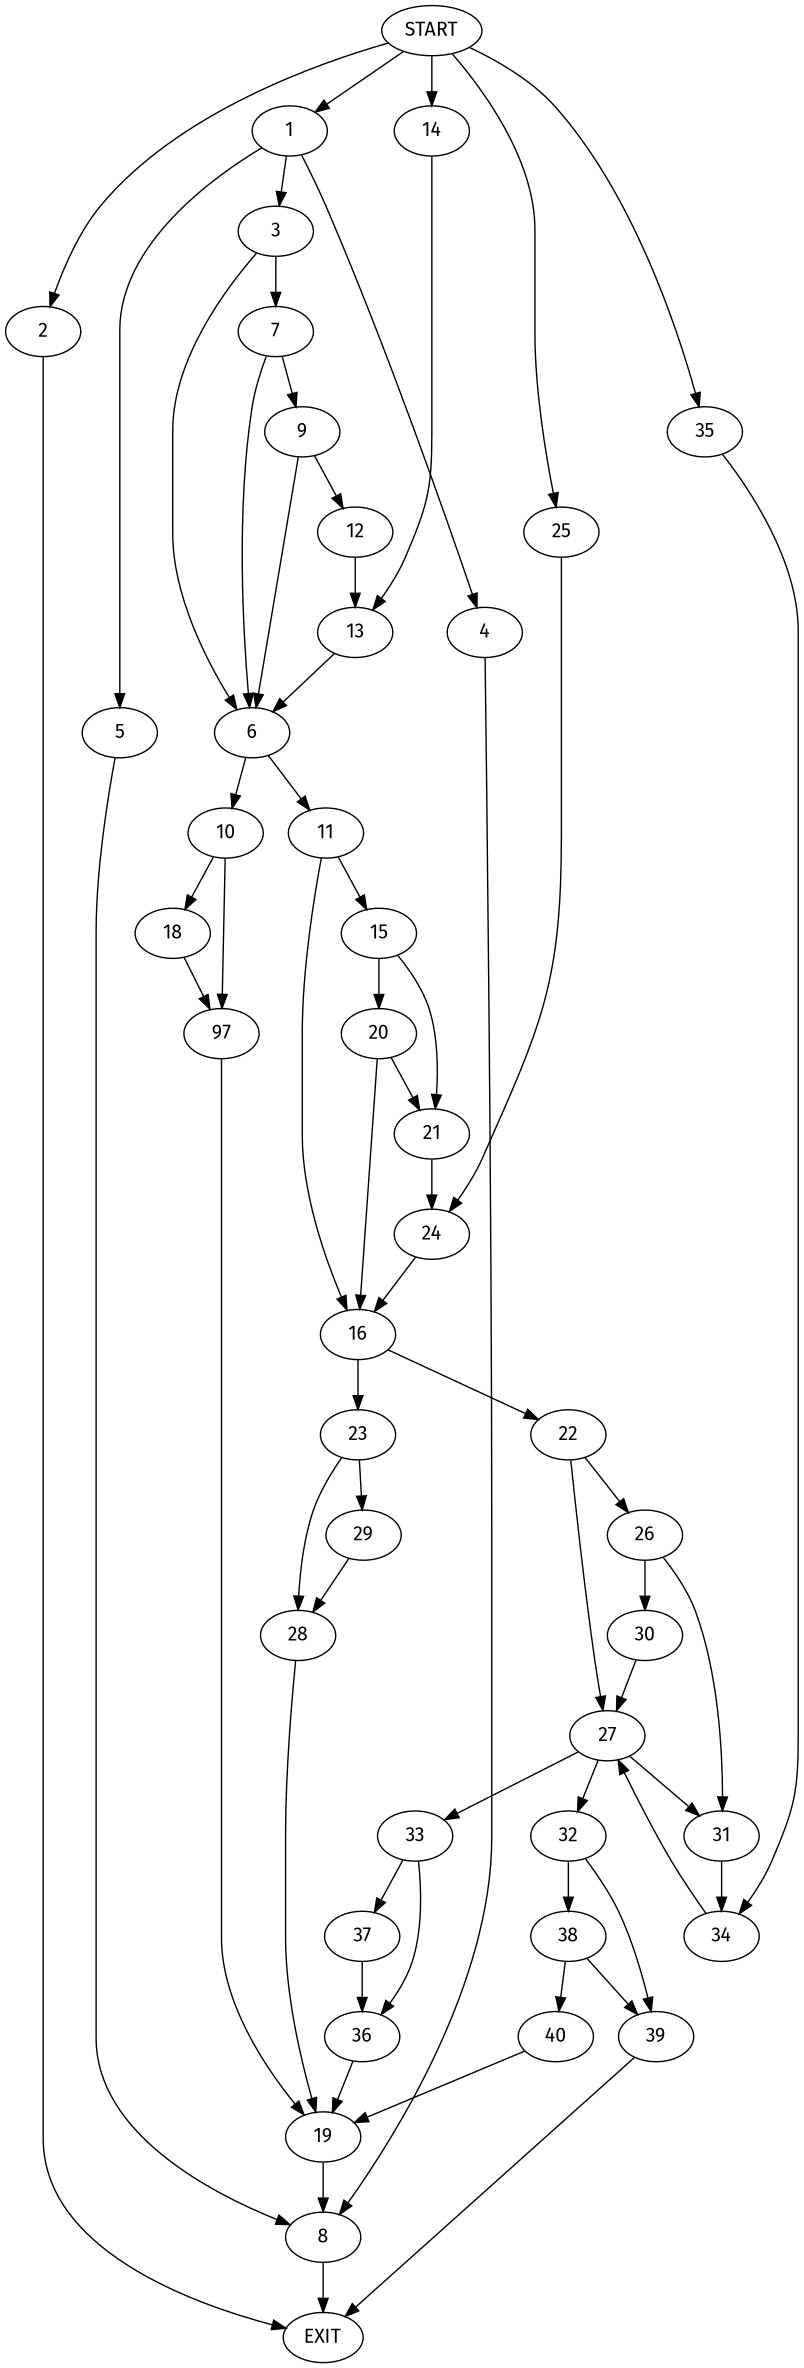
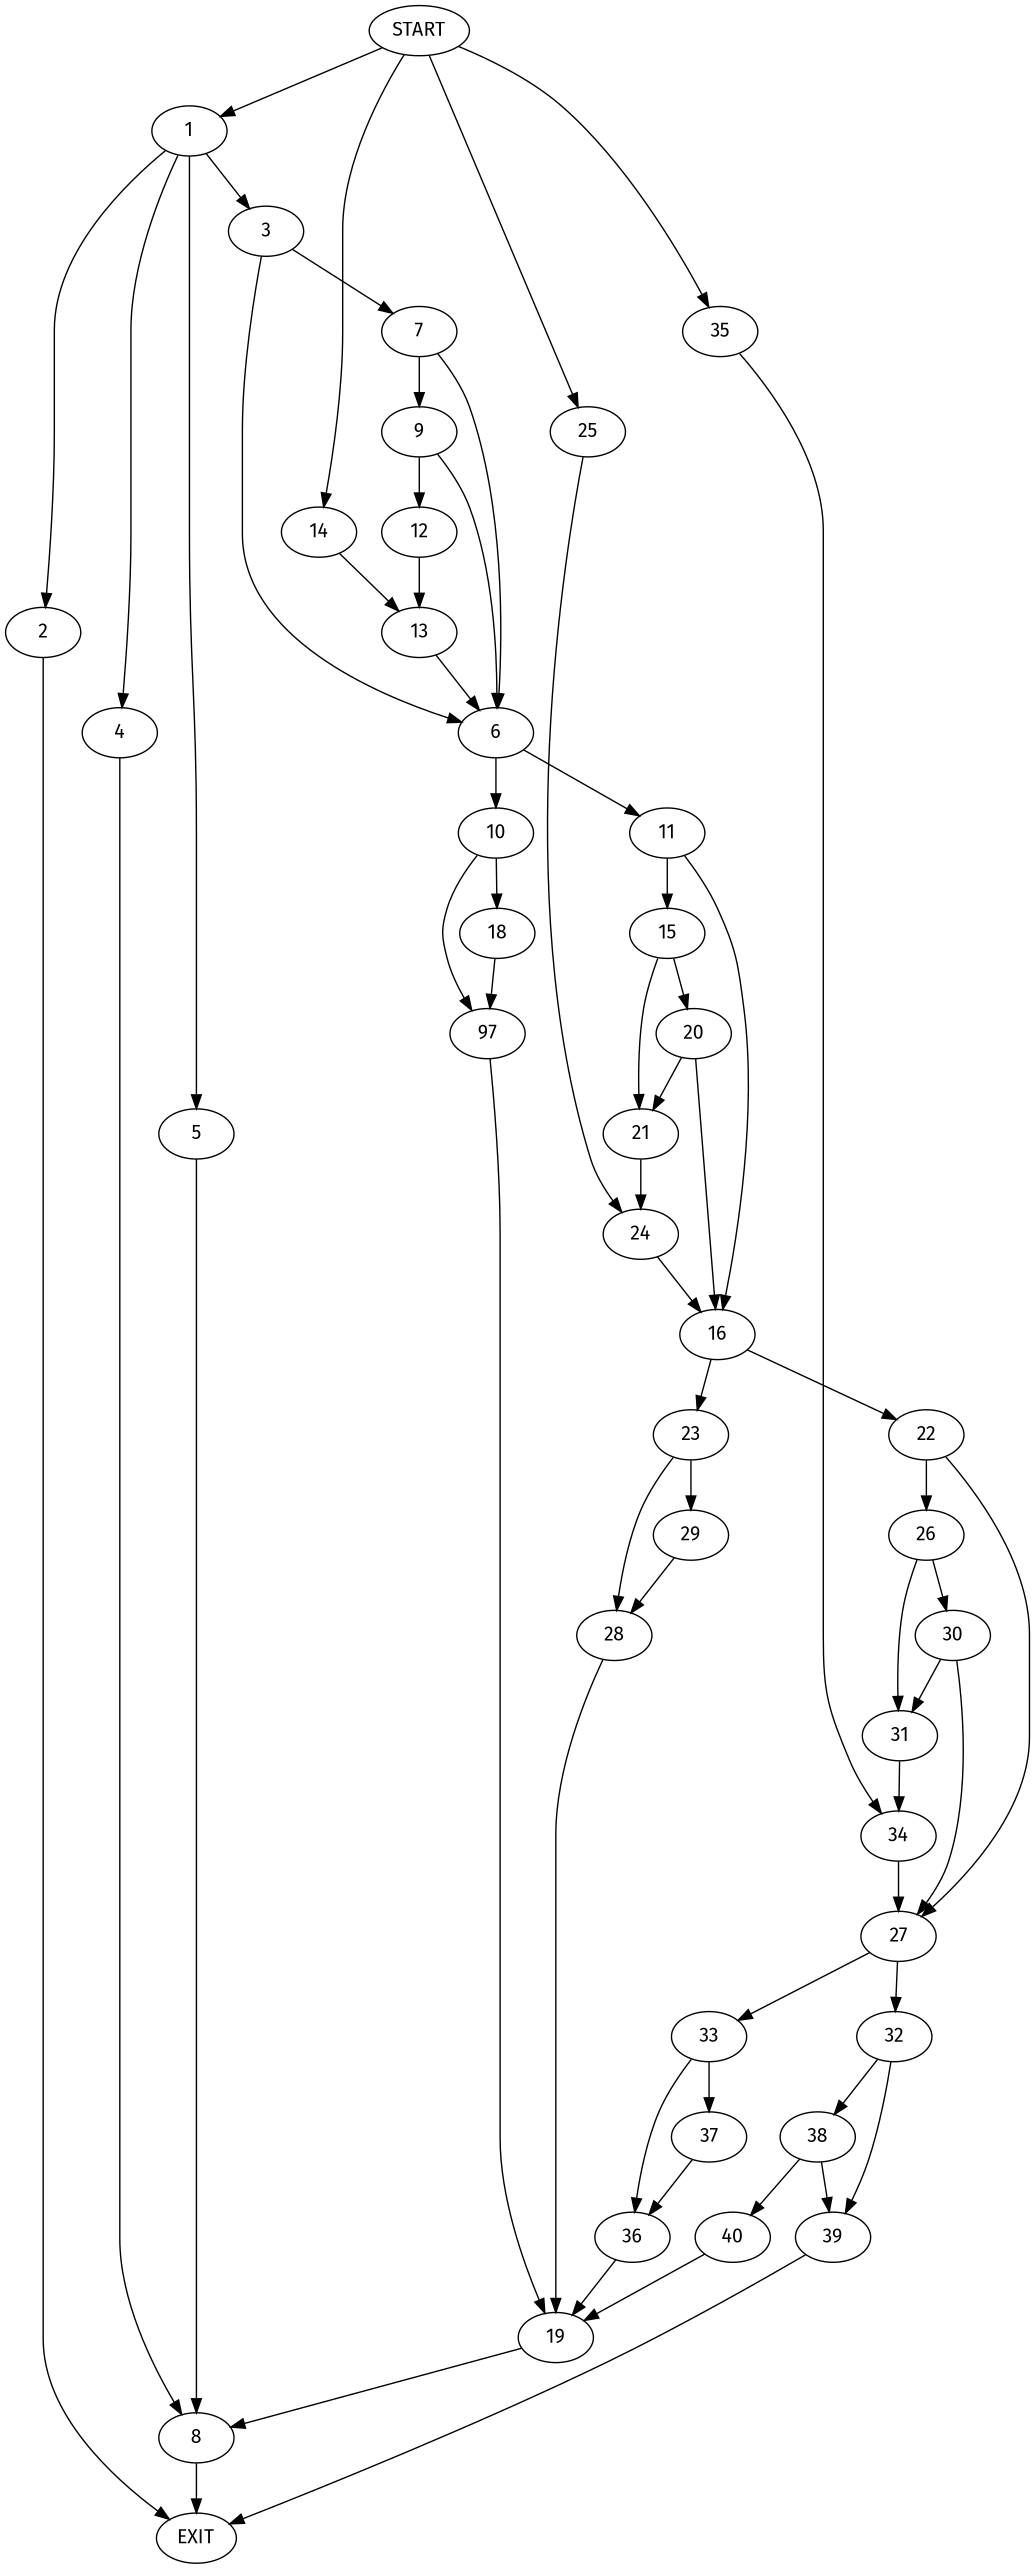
(190, 130) -> (54, 353)
(659, 1781) -> (930, 1679)
